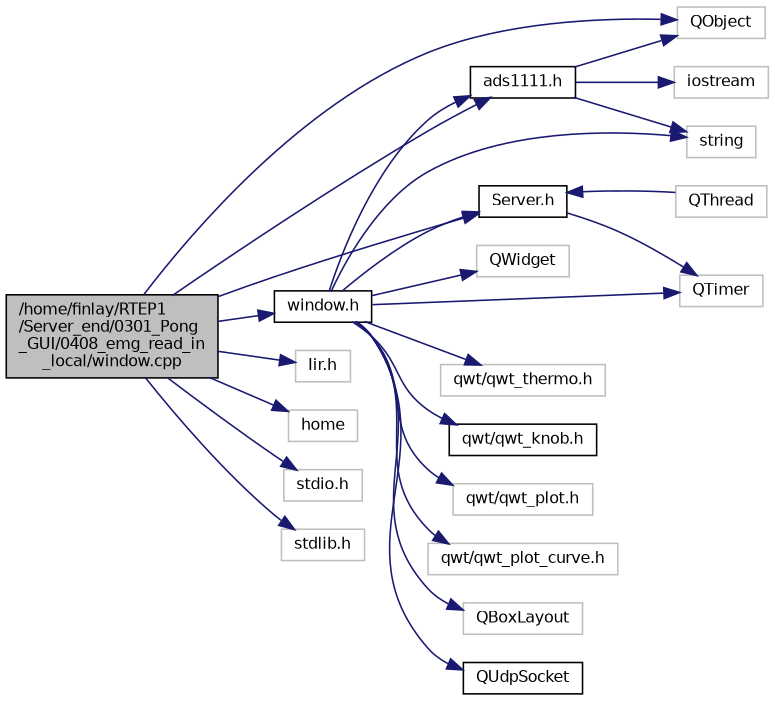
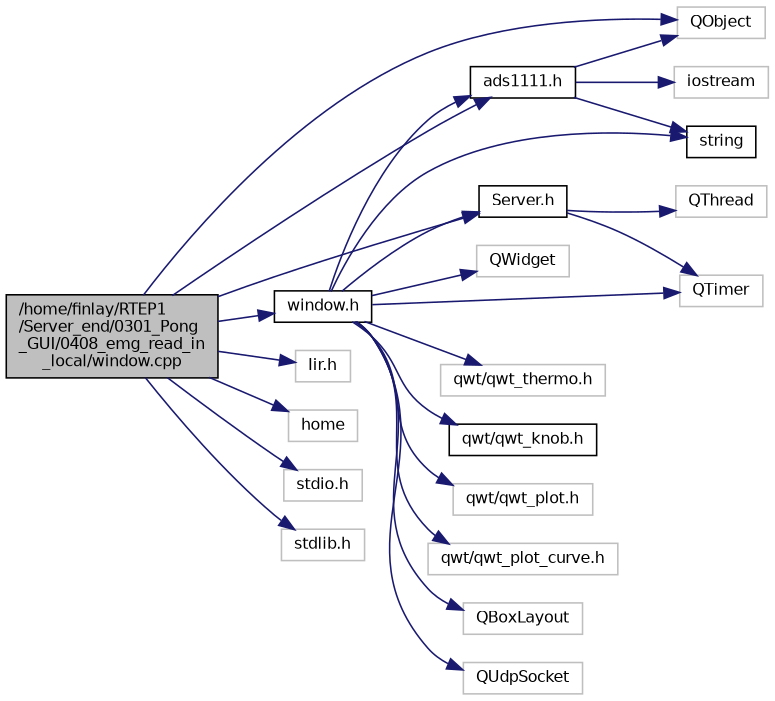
(721, 142) -> (721, 142)
(629, 191) -> (613, 212)
(523, 678) -> (523, 678)
